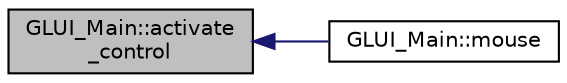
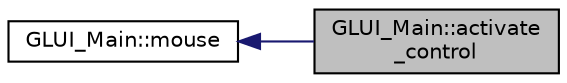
(302, 41) -> (287, 41)
